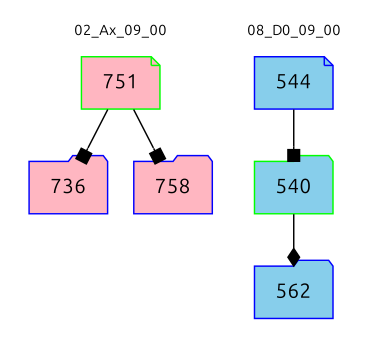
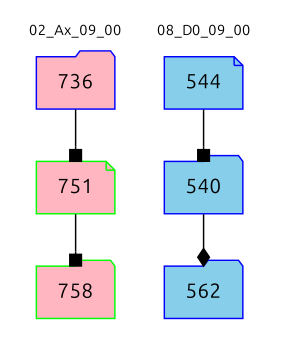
(98, 129) -> (76, 128)
(173, 188) -> (76, 292)
(294, 188) -> (204, 188)
